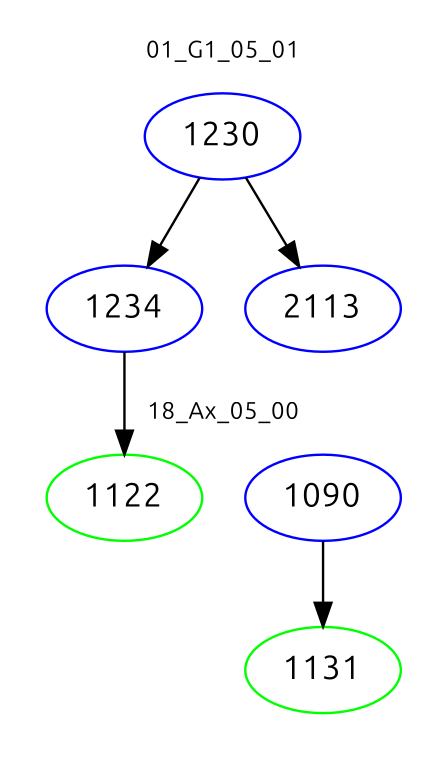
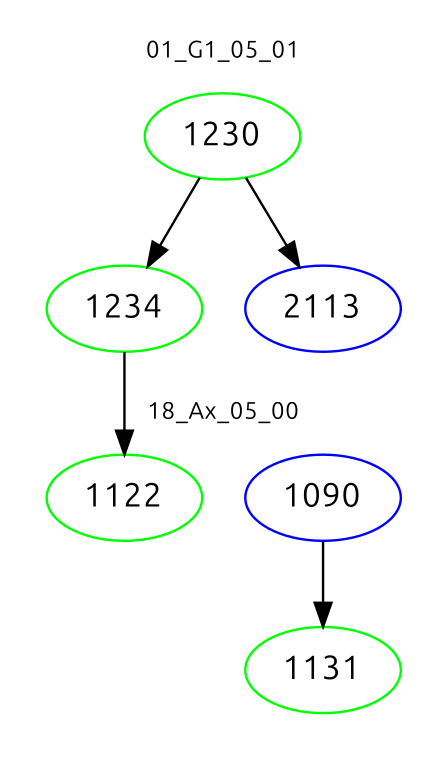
(223, 136) -> (223, 136)
(124, 309) -> (124, 309)
